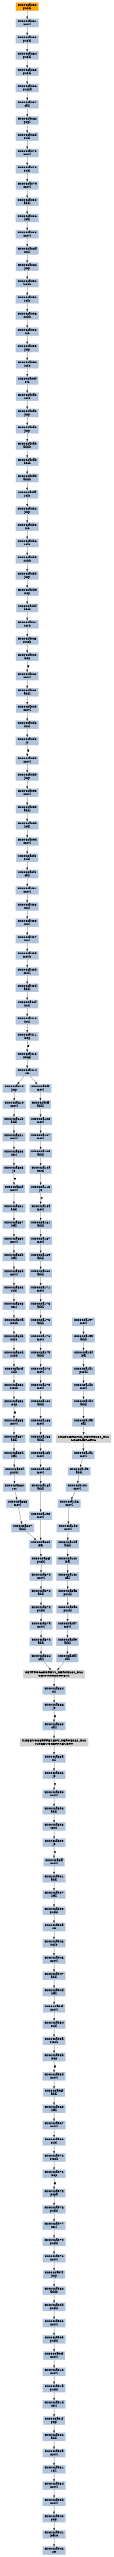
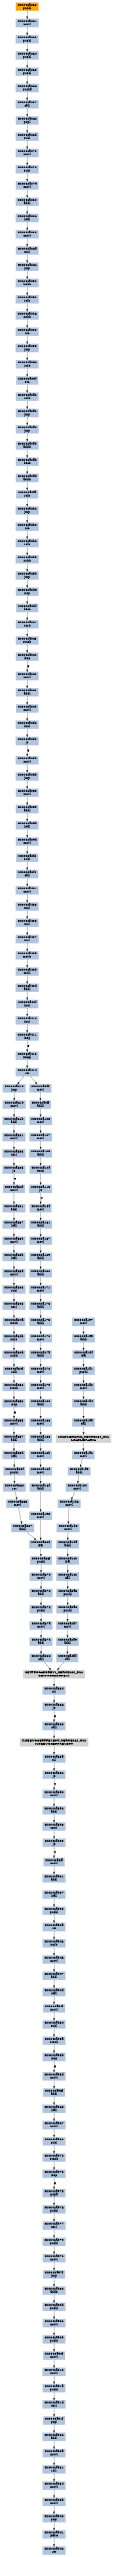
(54, 1885) -> none
